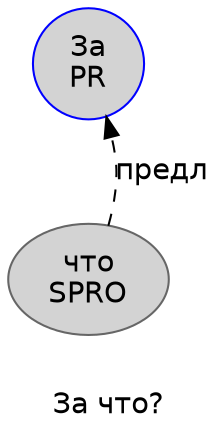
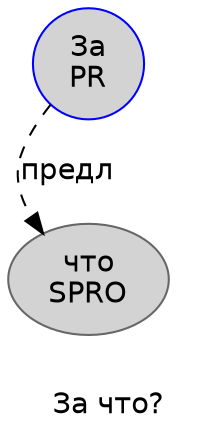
(116, 182) -> (20, 158)
